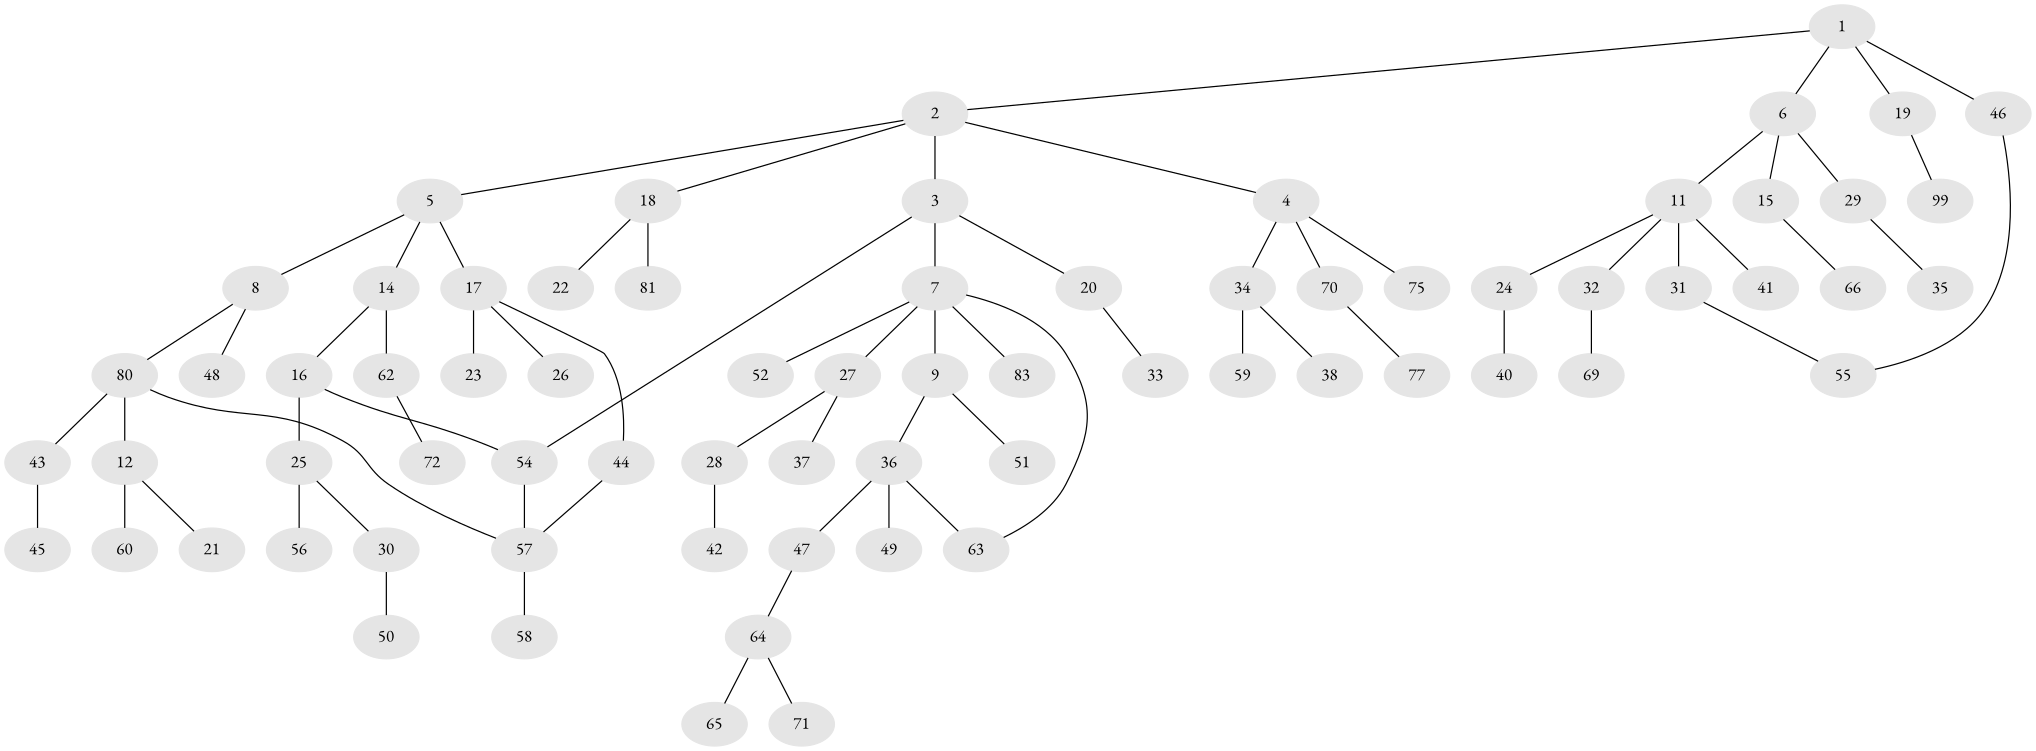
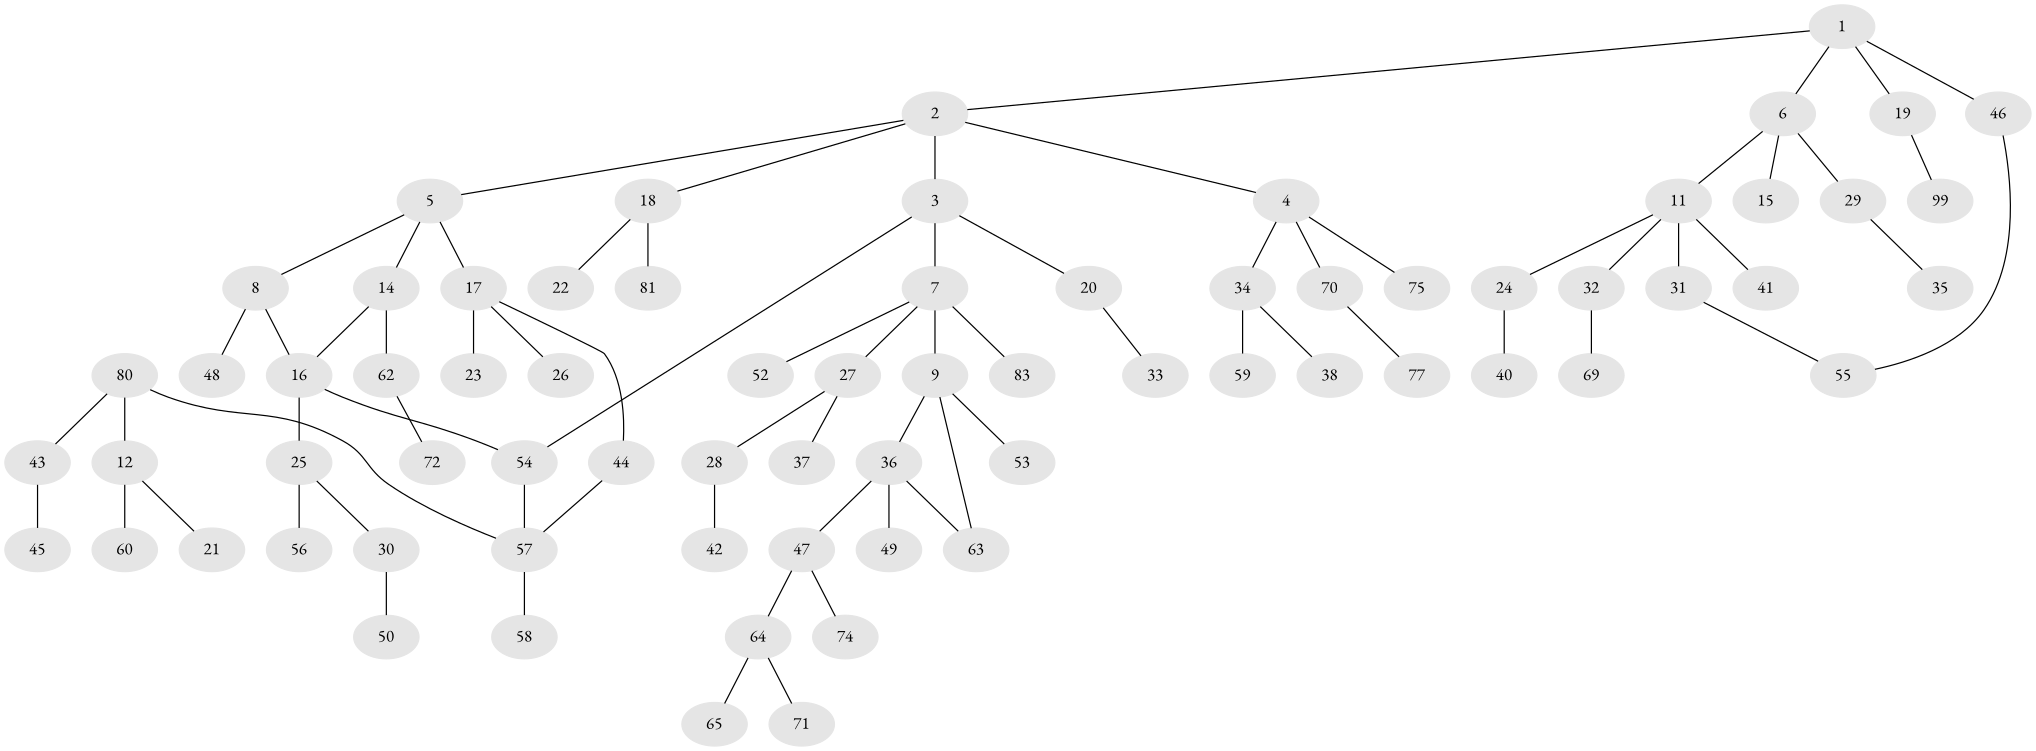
(1853, 288) -> none
(190, 332) -> (277, 332)
(1086, 401) -> (956, 463)
(1022, 463) -> (1022, 463)
none -> (845, 637)
